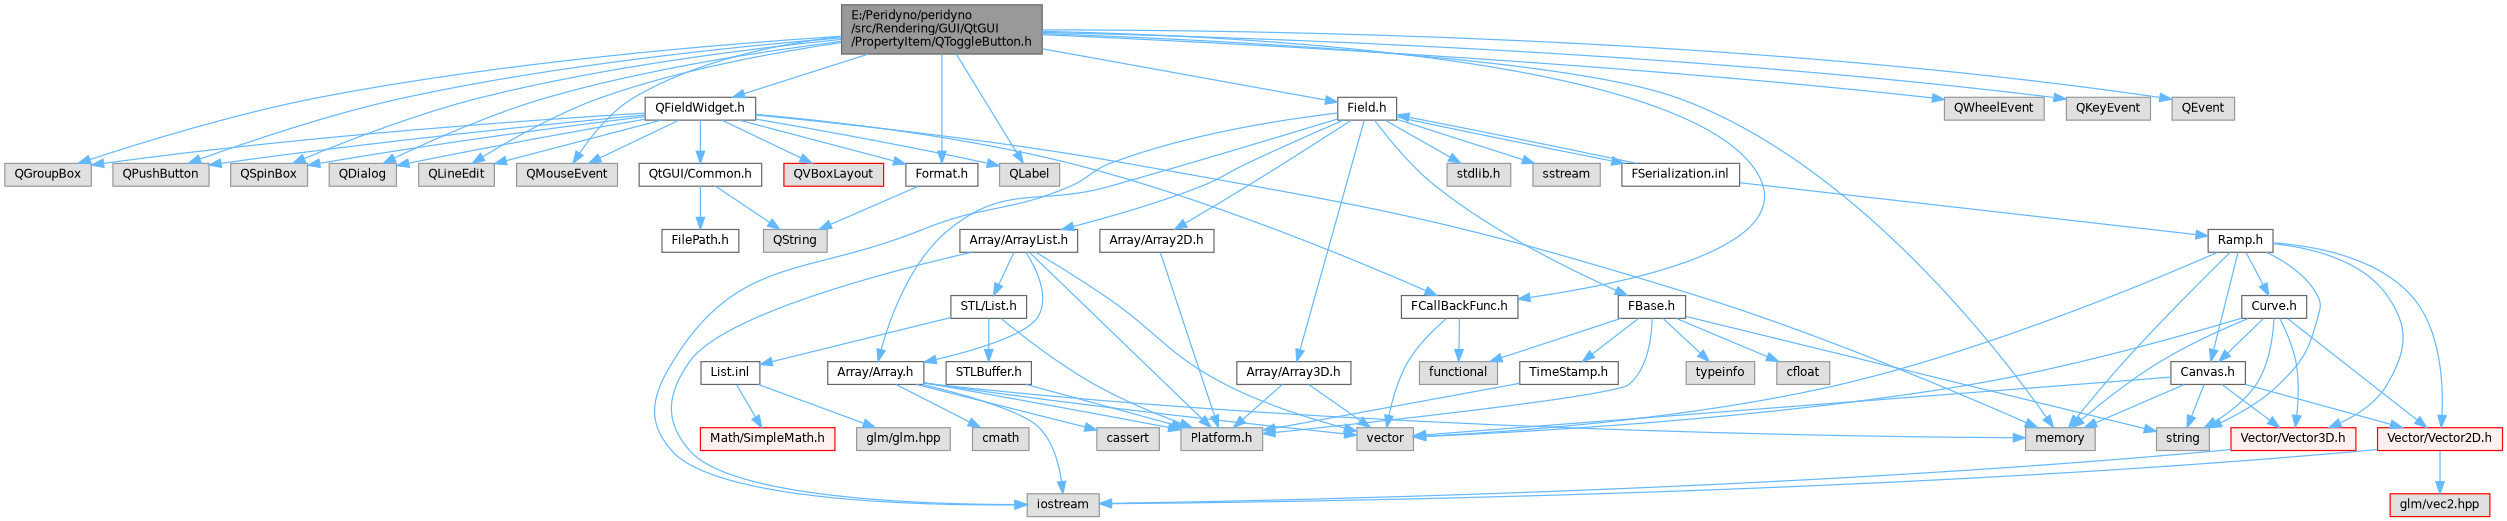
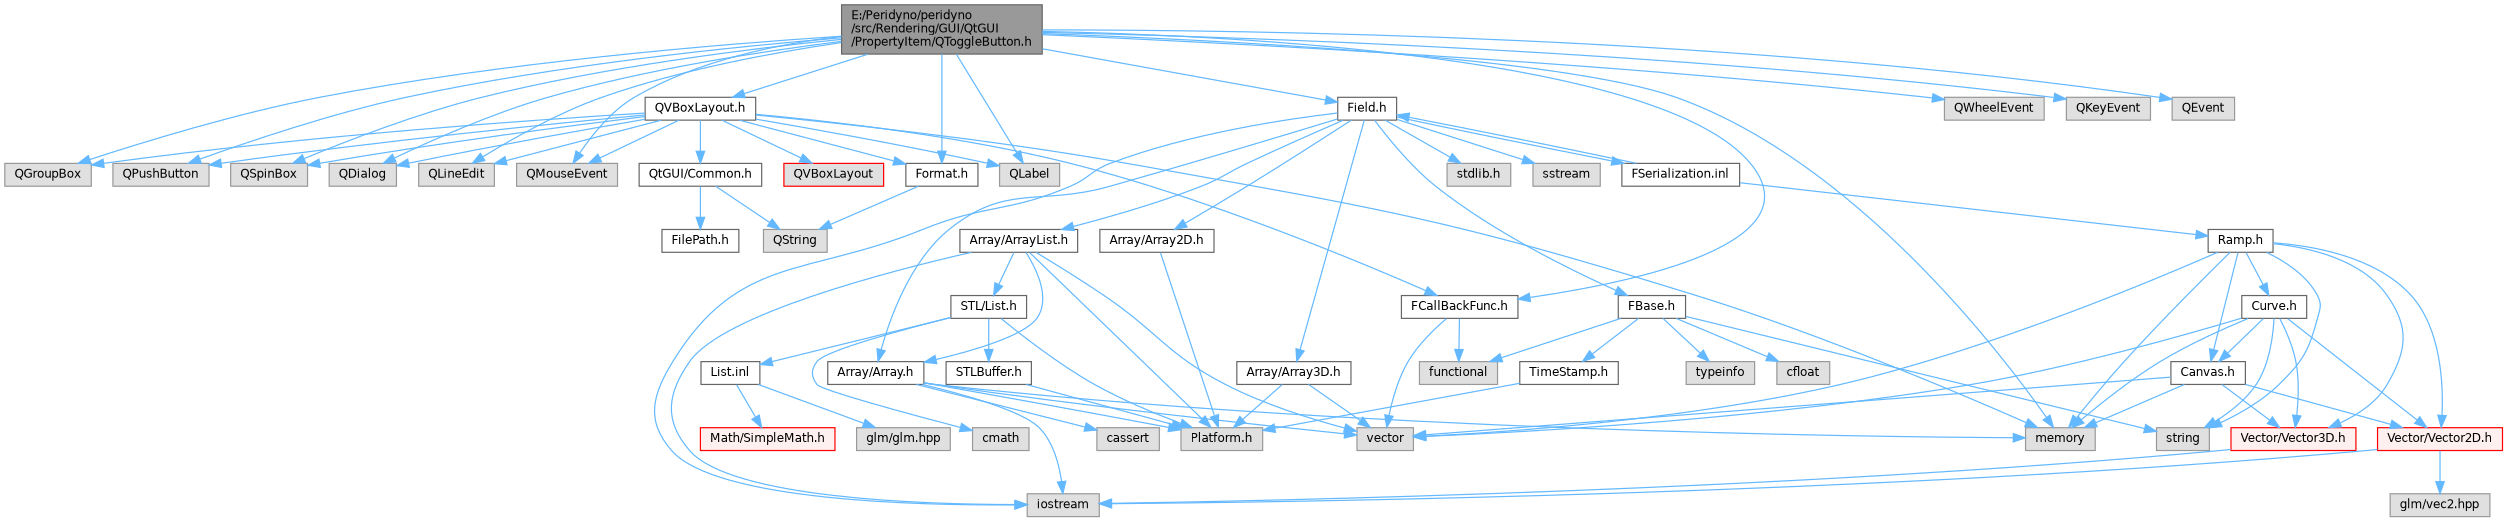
(700, 109) -> (700, 109)
(2198, 400) -> none
(933, 403) -> (813, 377)
(1488, 408) -> none
(2440, 505) -> (2440, 505)
